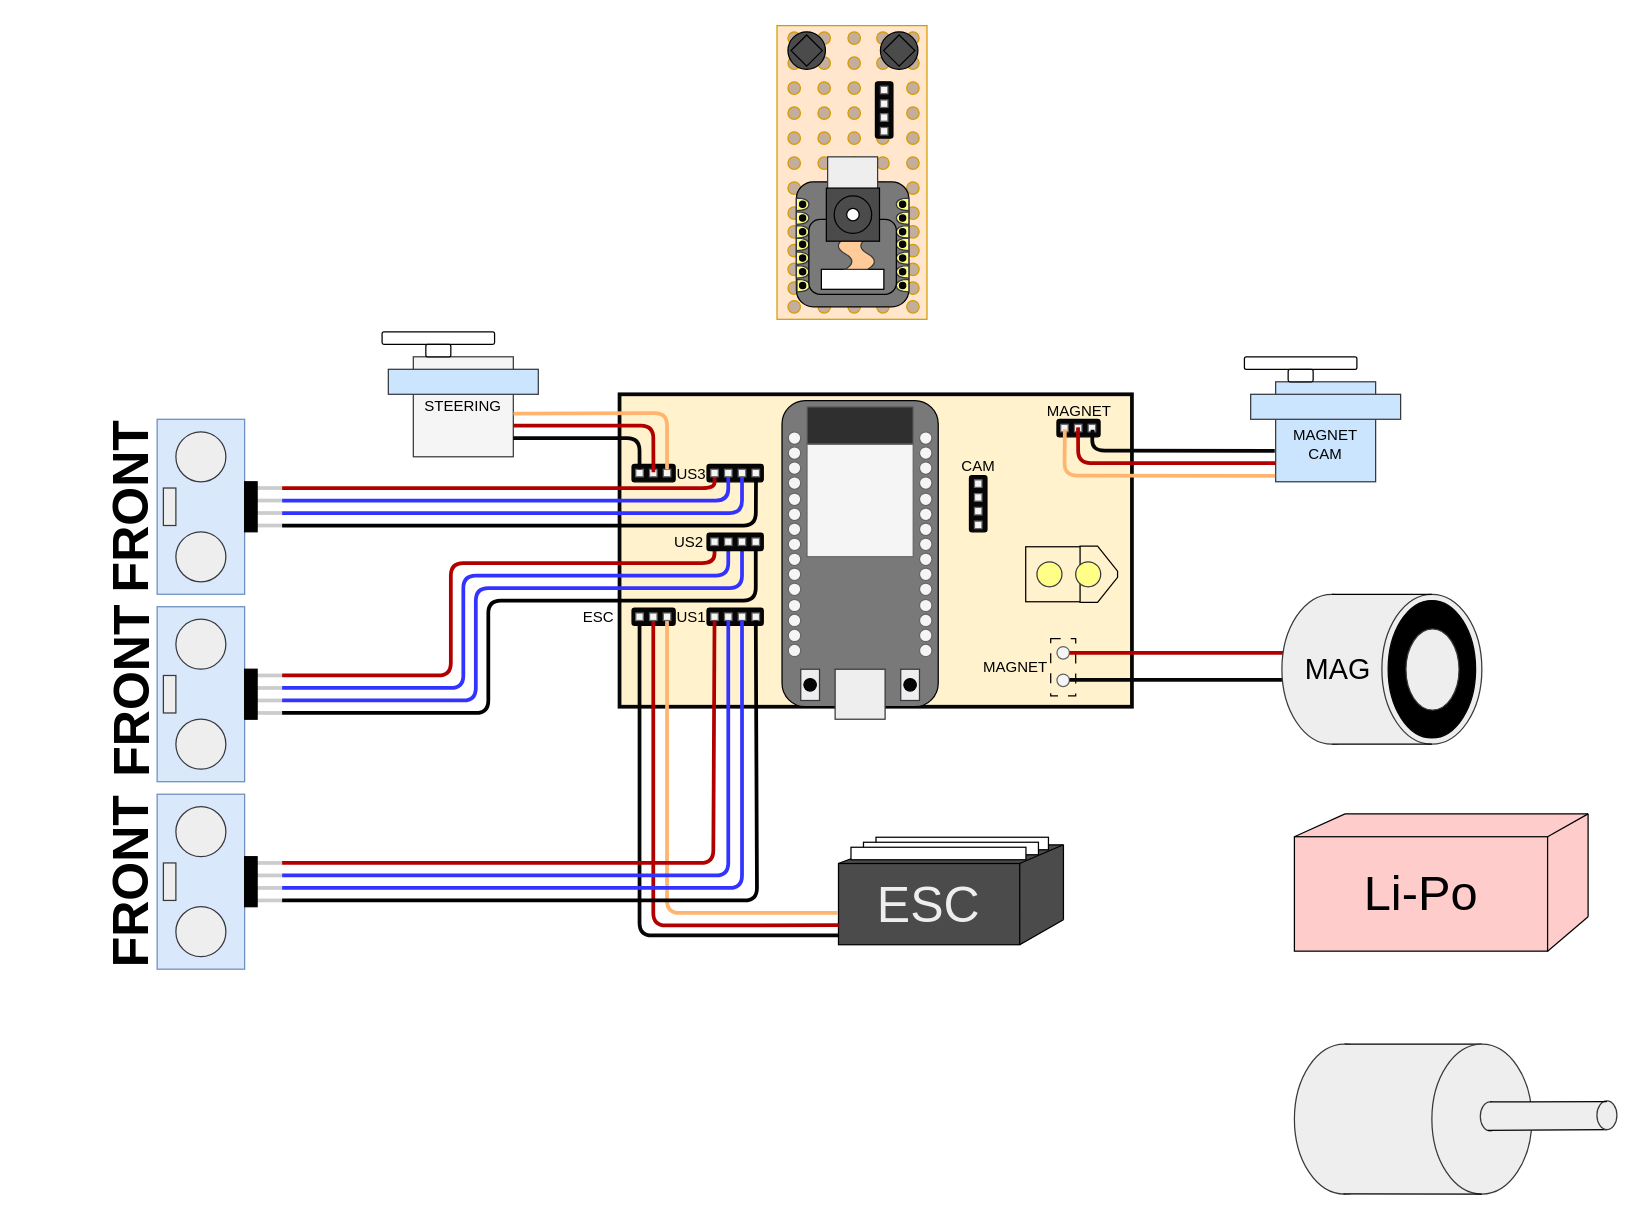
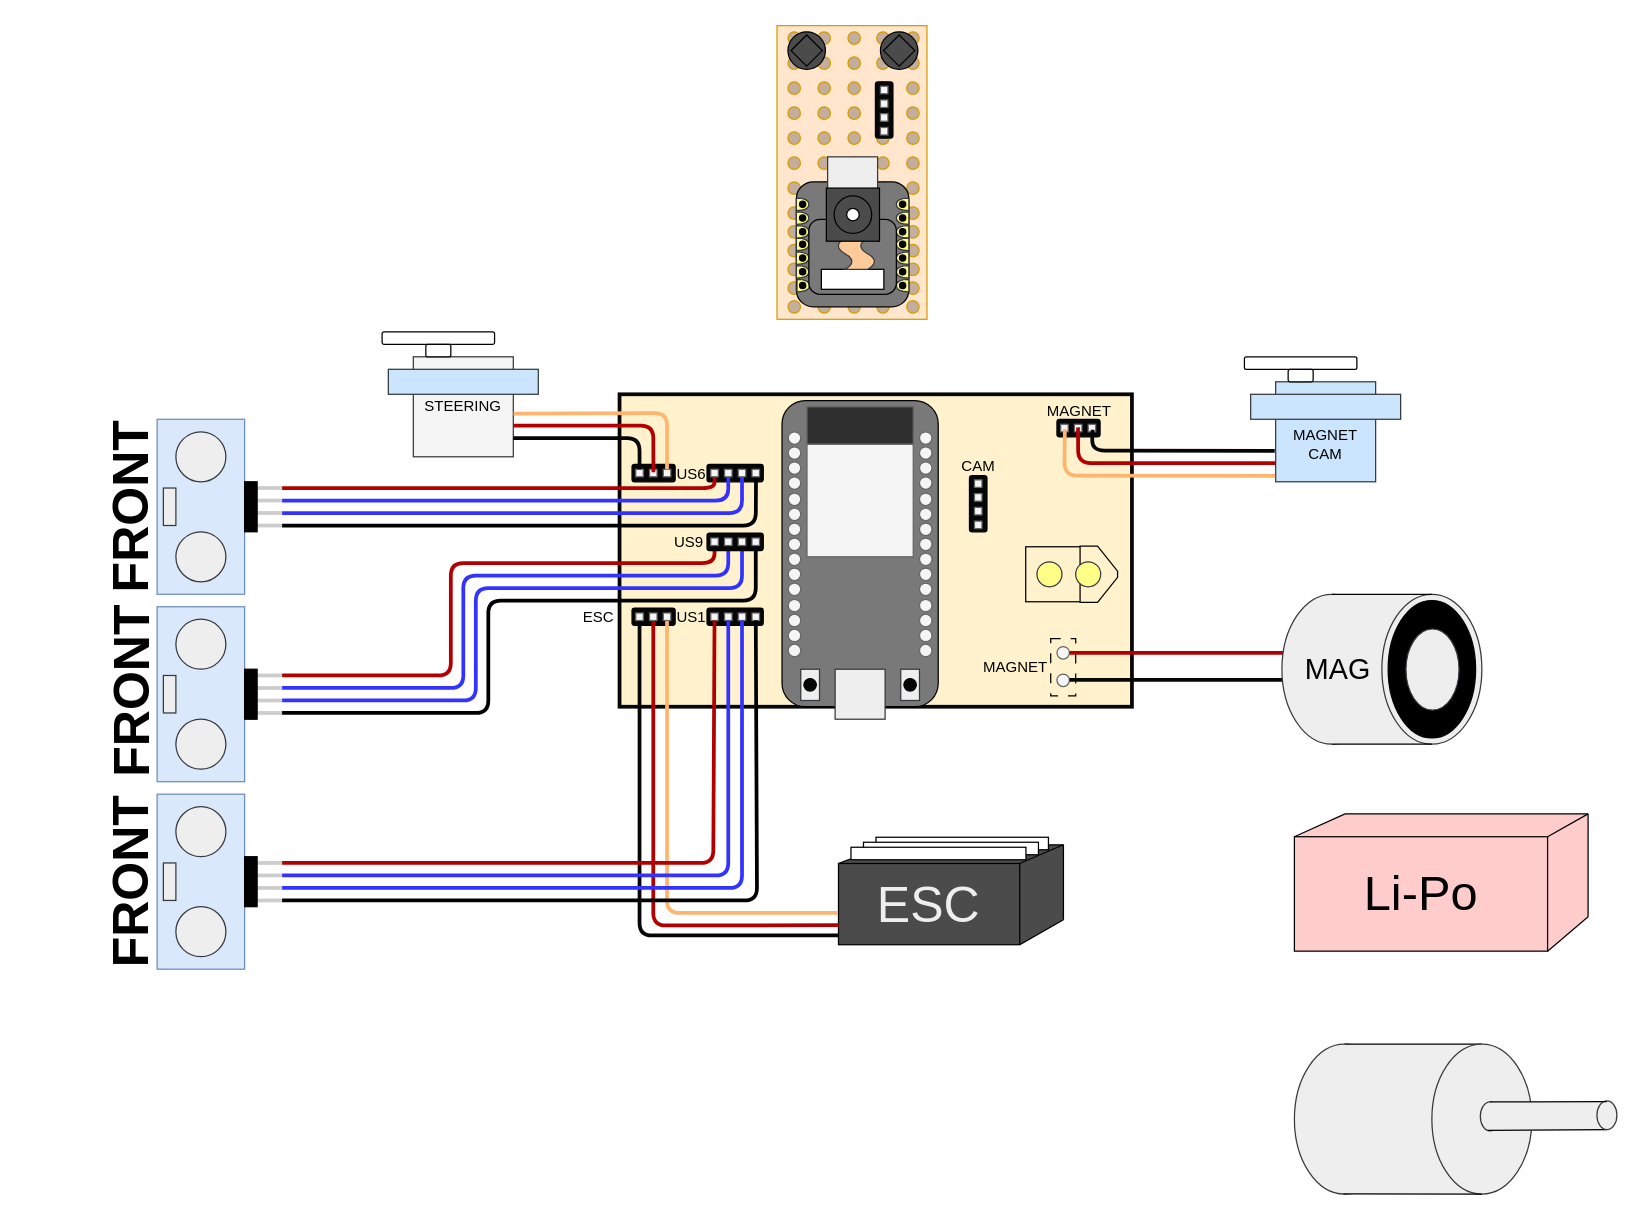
(689, 475) -> (689, 475)
(687, 543) -> (687, 543)
